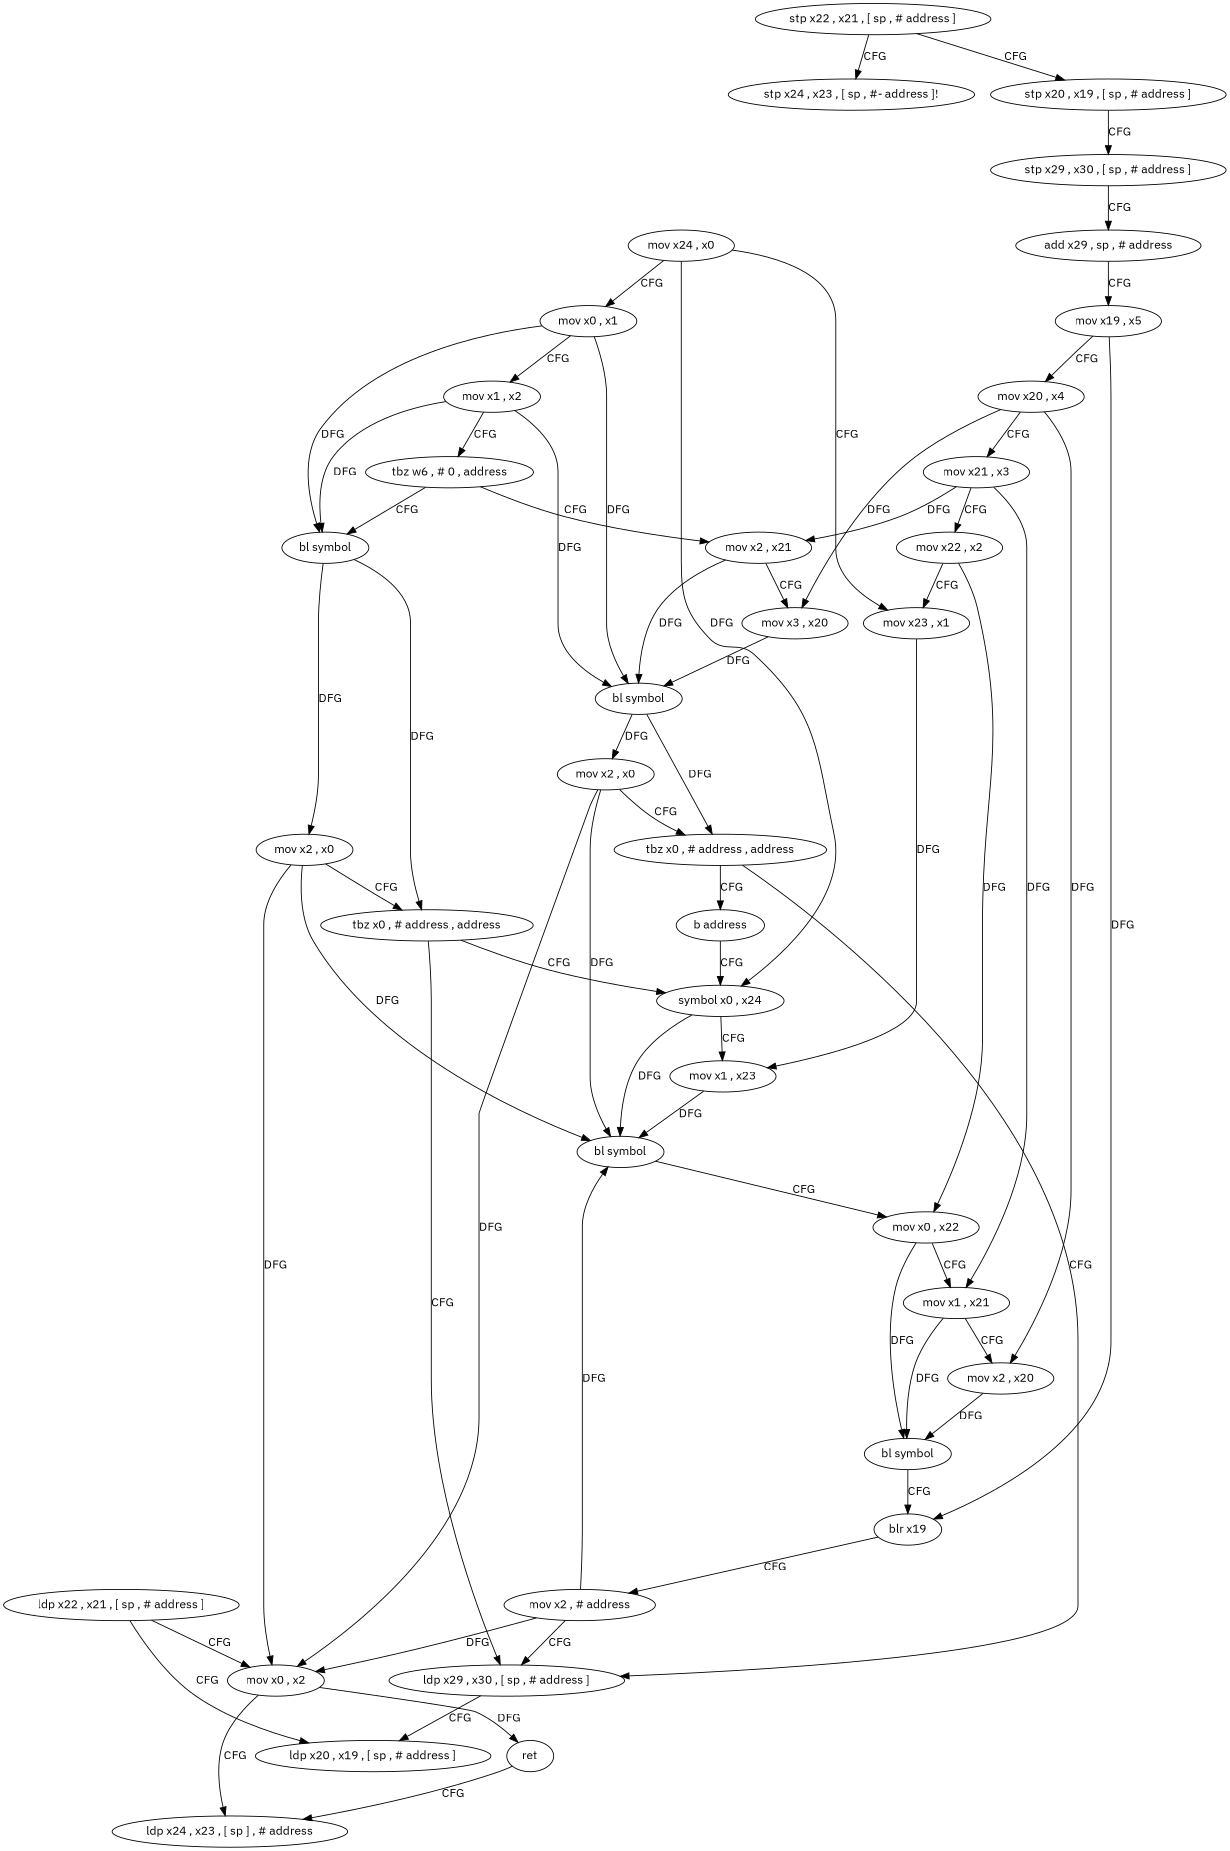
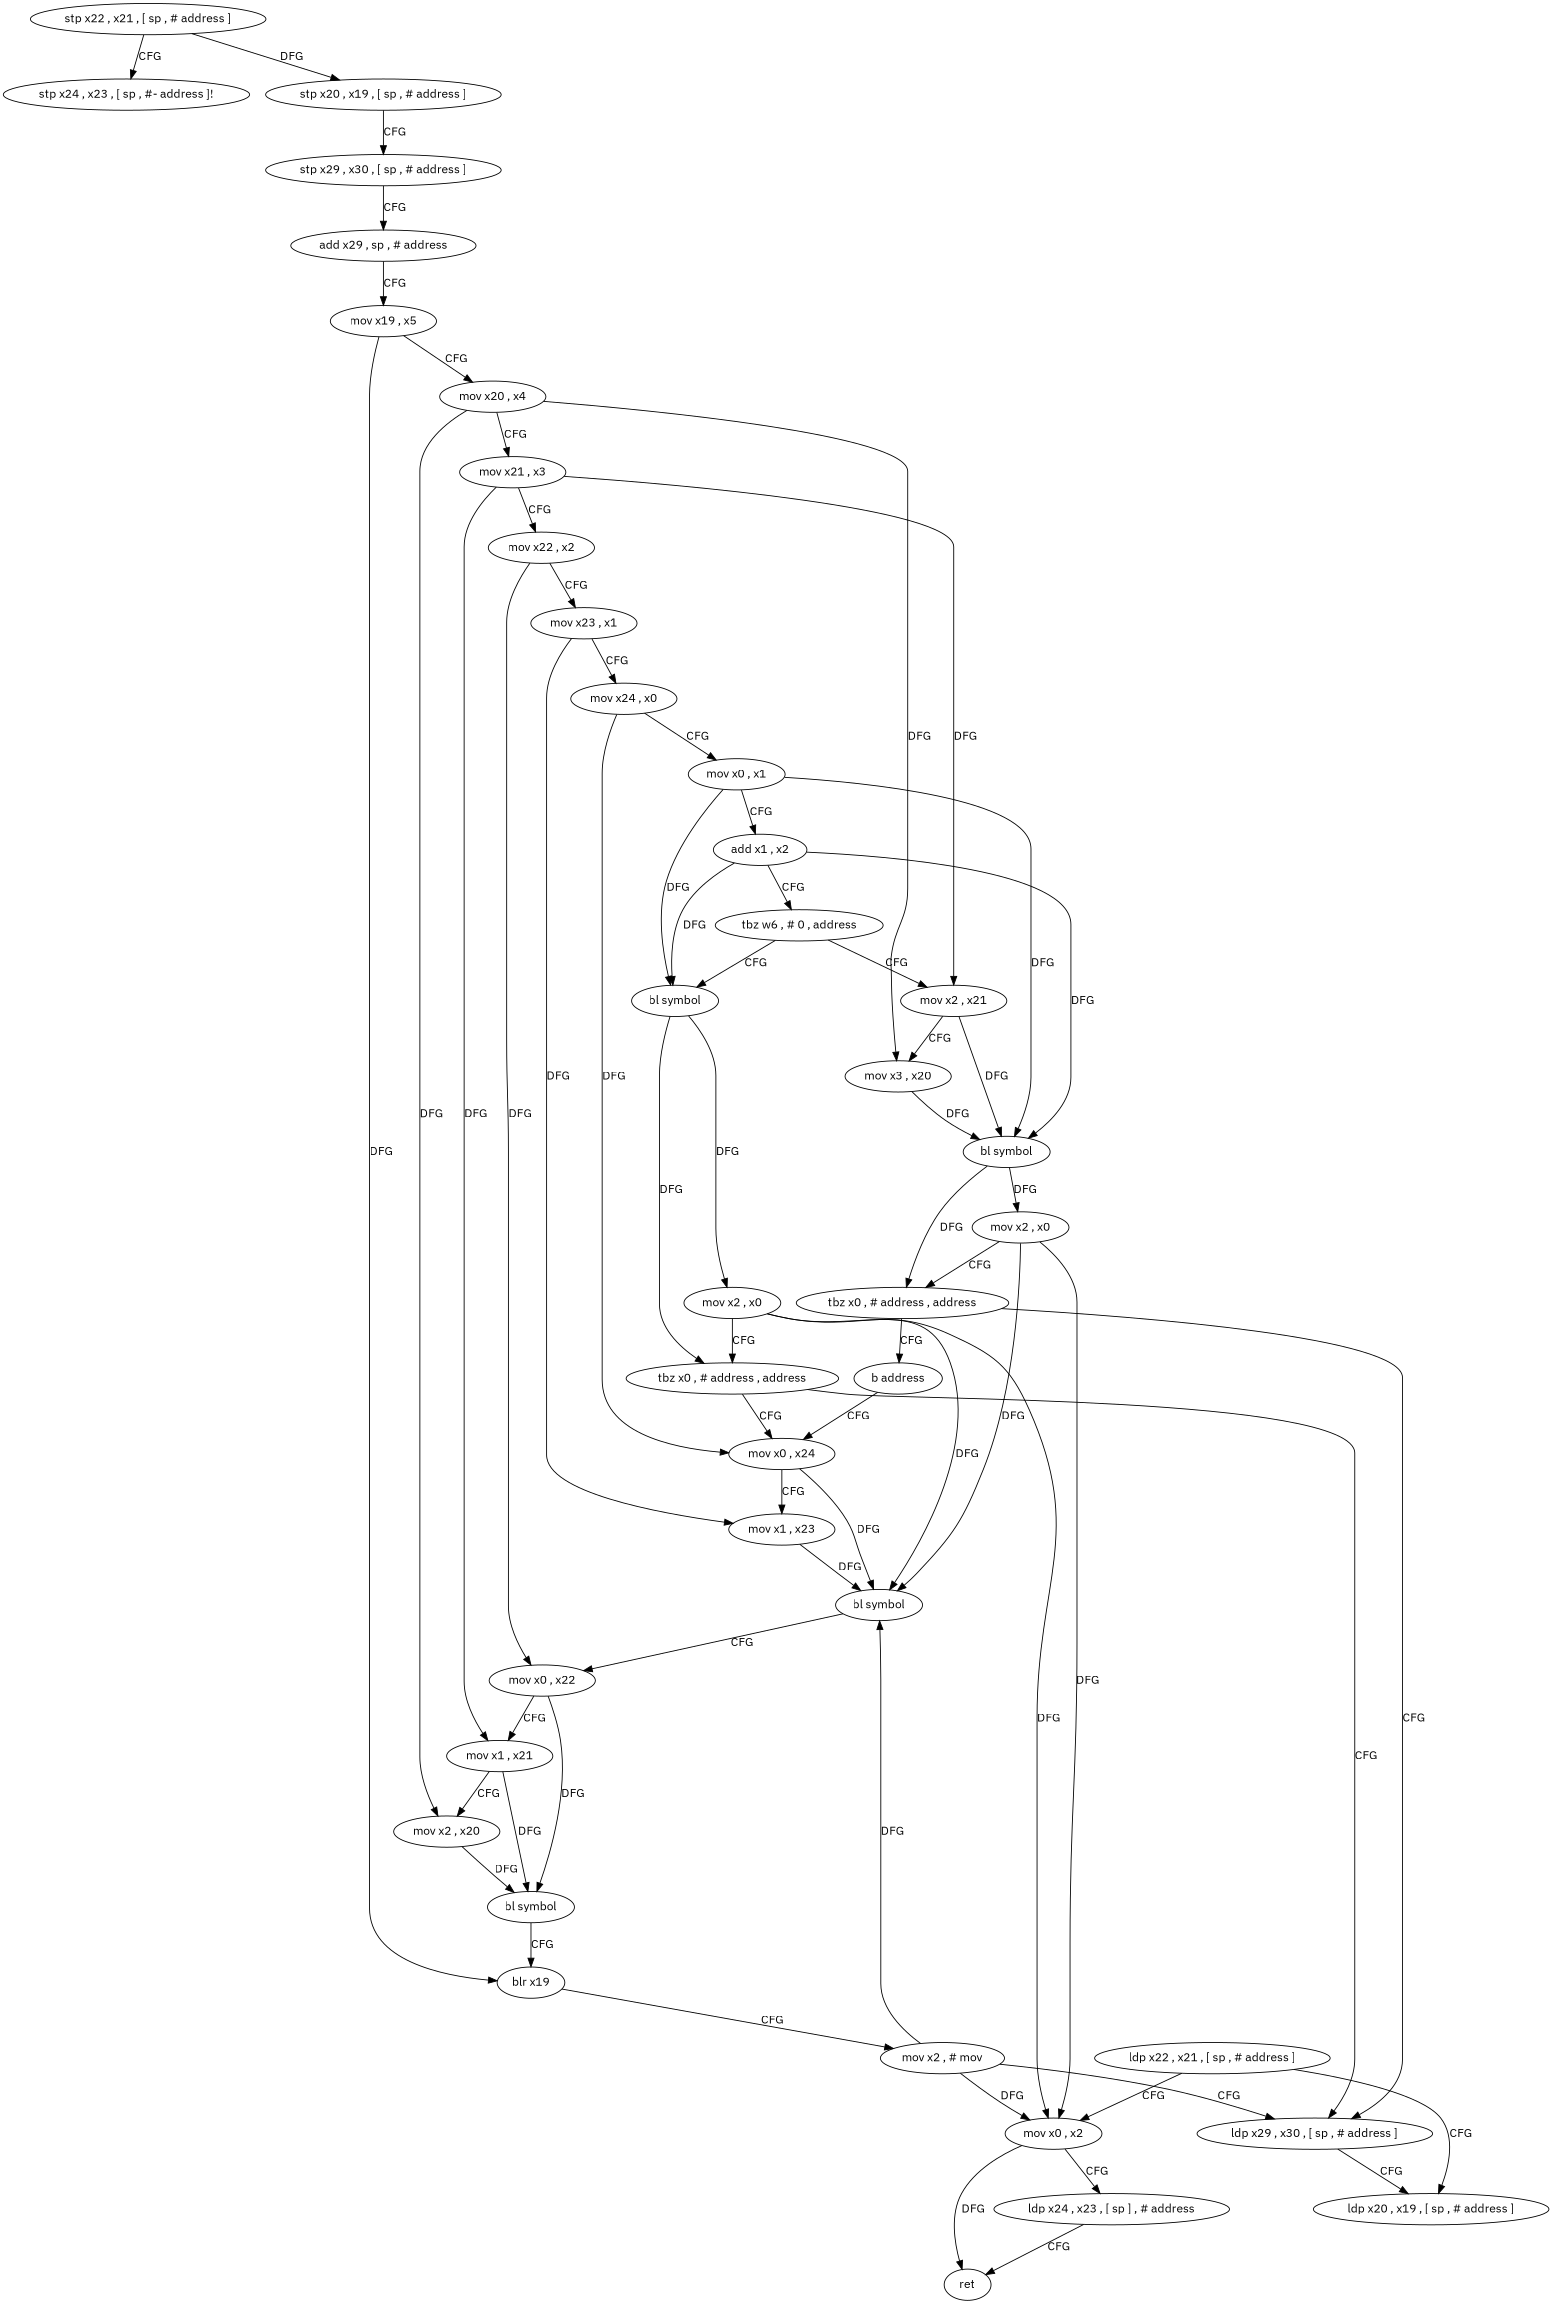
(1016, 57) -> (292, 57)
(492, 397) -> (760, 850)
(836, 404) -> (602, 657)
(720, 1001) -> (782, 1454)
(580, 1605) -> (942, 2058)
(413, 1796) -> (1038, 2248)
